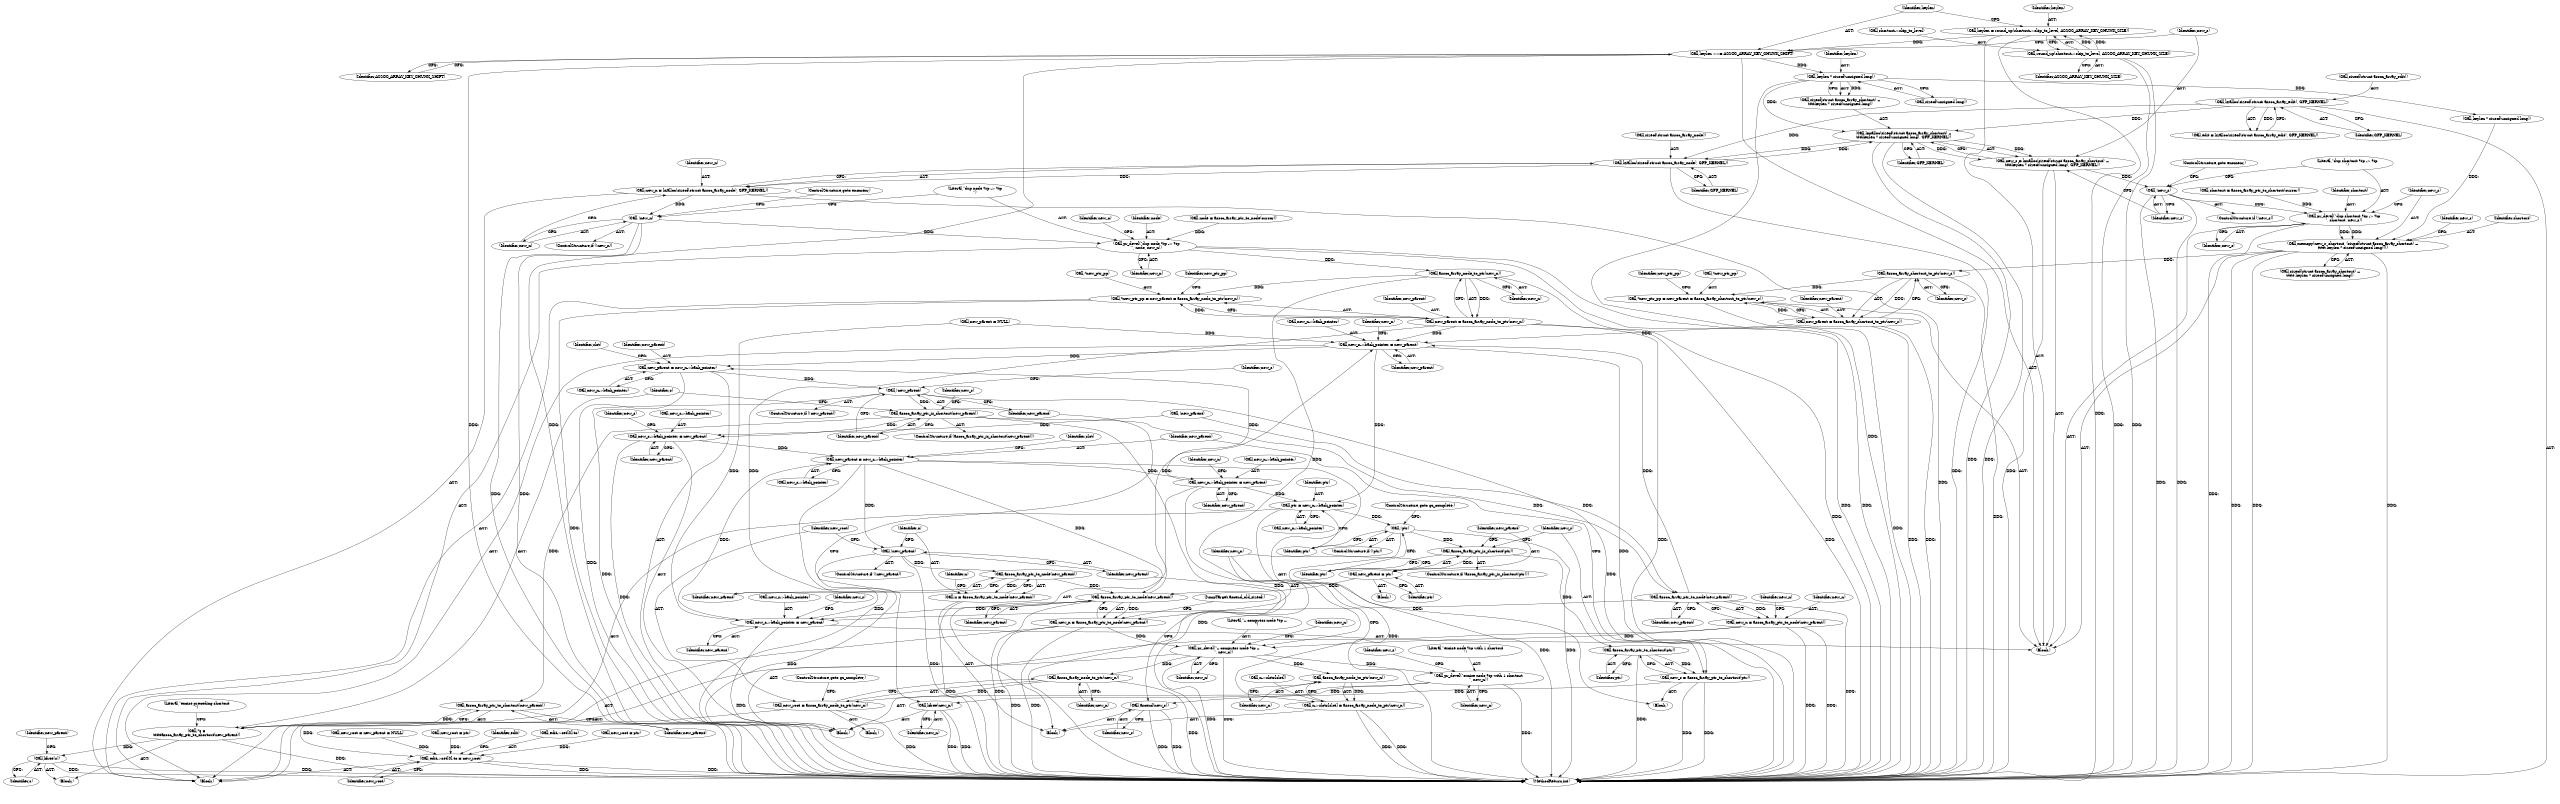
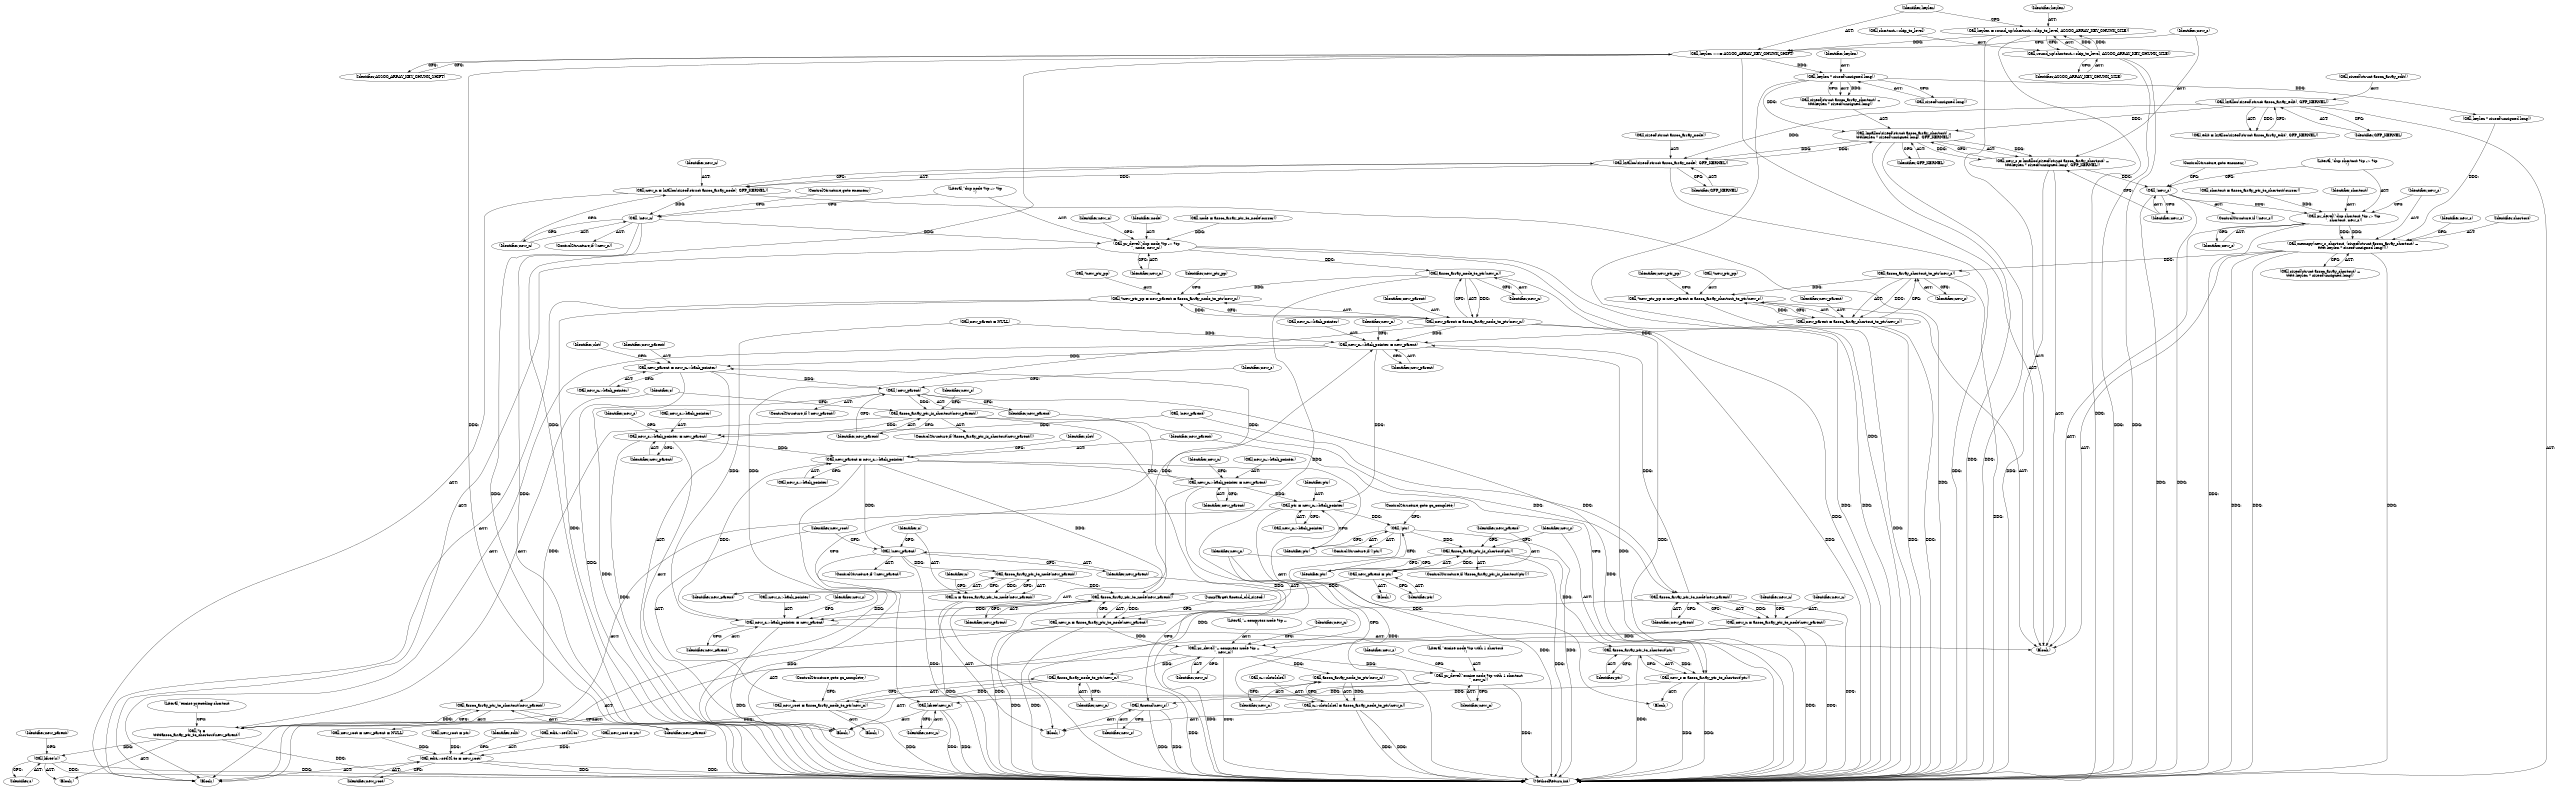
none -> (1554, 649)
(482, 723) -> (596, 725)
